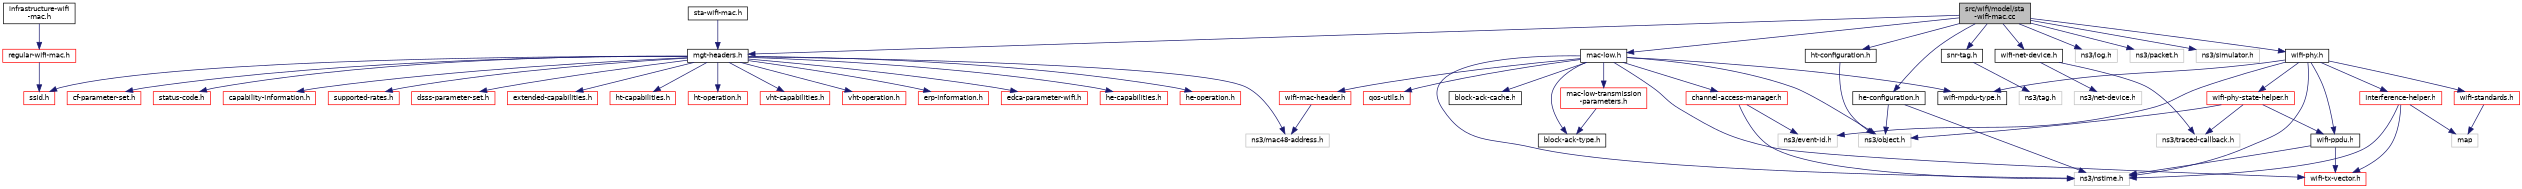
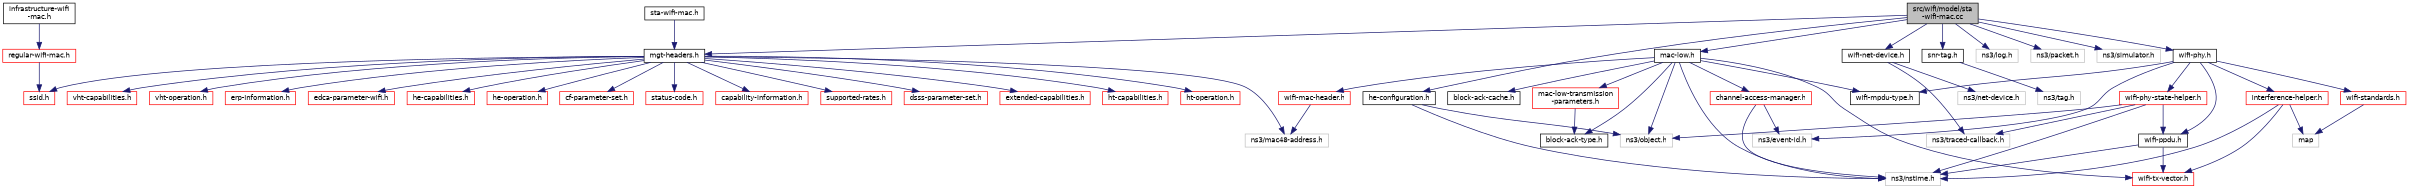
(1841, 56) -> none
(1387, 98) -> none
(2248, 147) -> (2043, 139)
